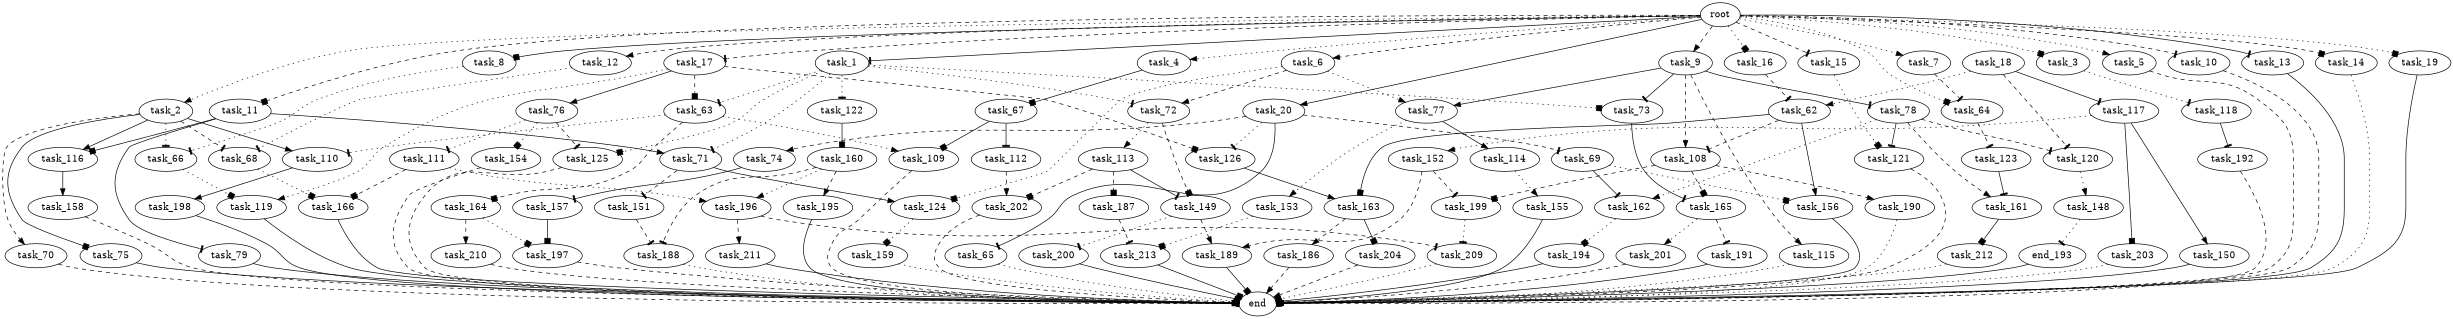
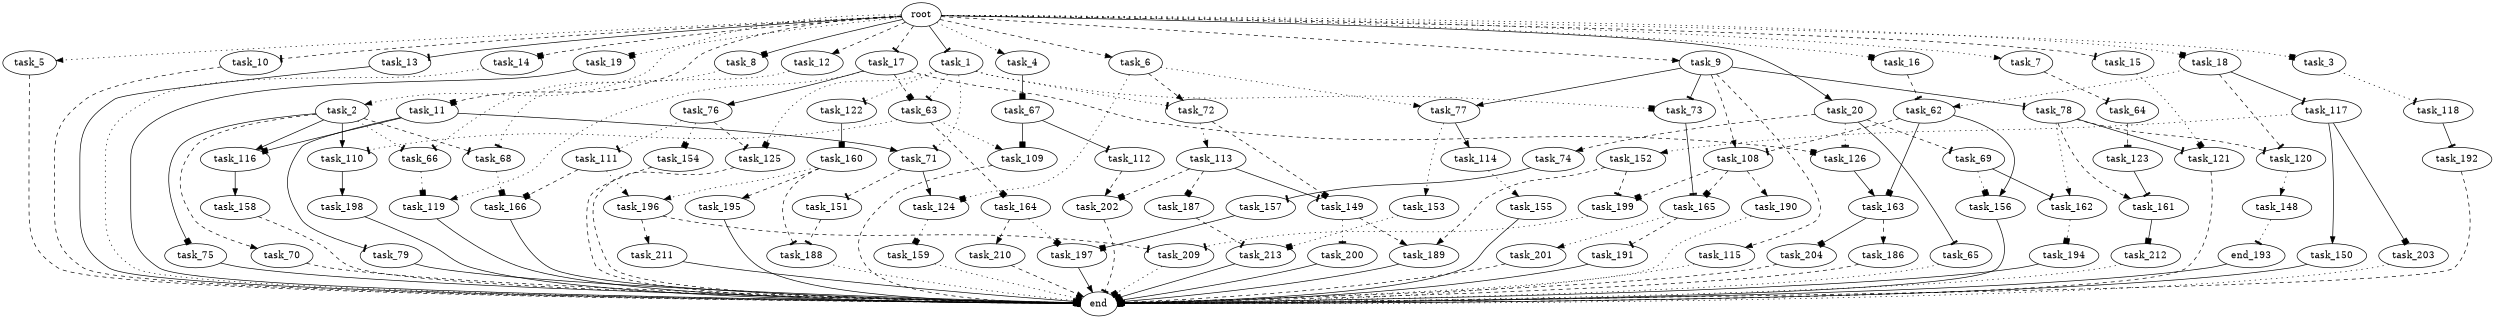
(1864, 50) -> (1561, 23)
(757, 280) -> (1084, 277)
